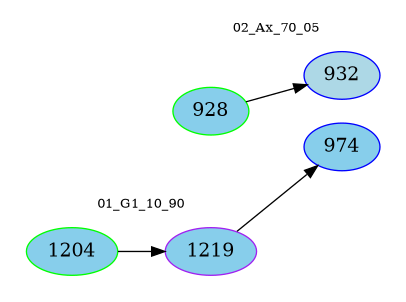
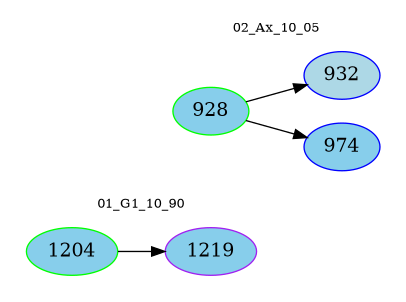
(276, 28) -> (276, 28)
(275, 200) -> (270, 127)
